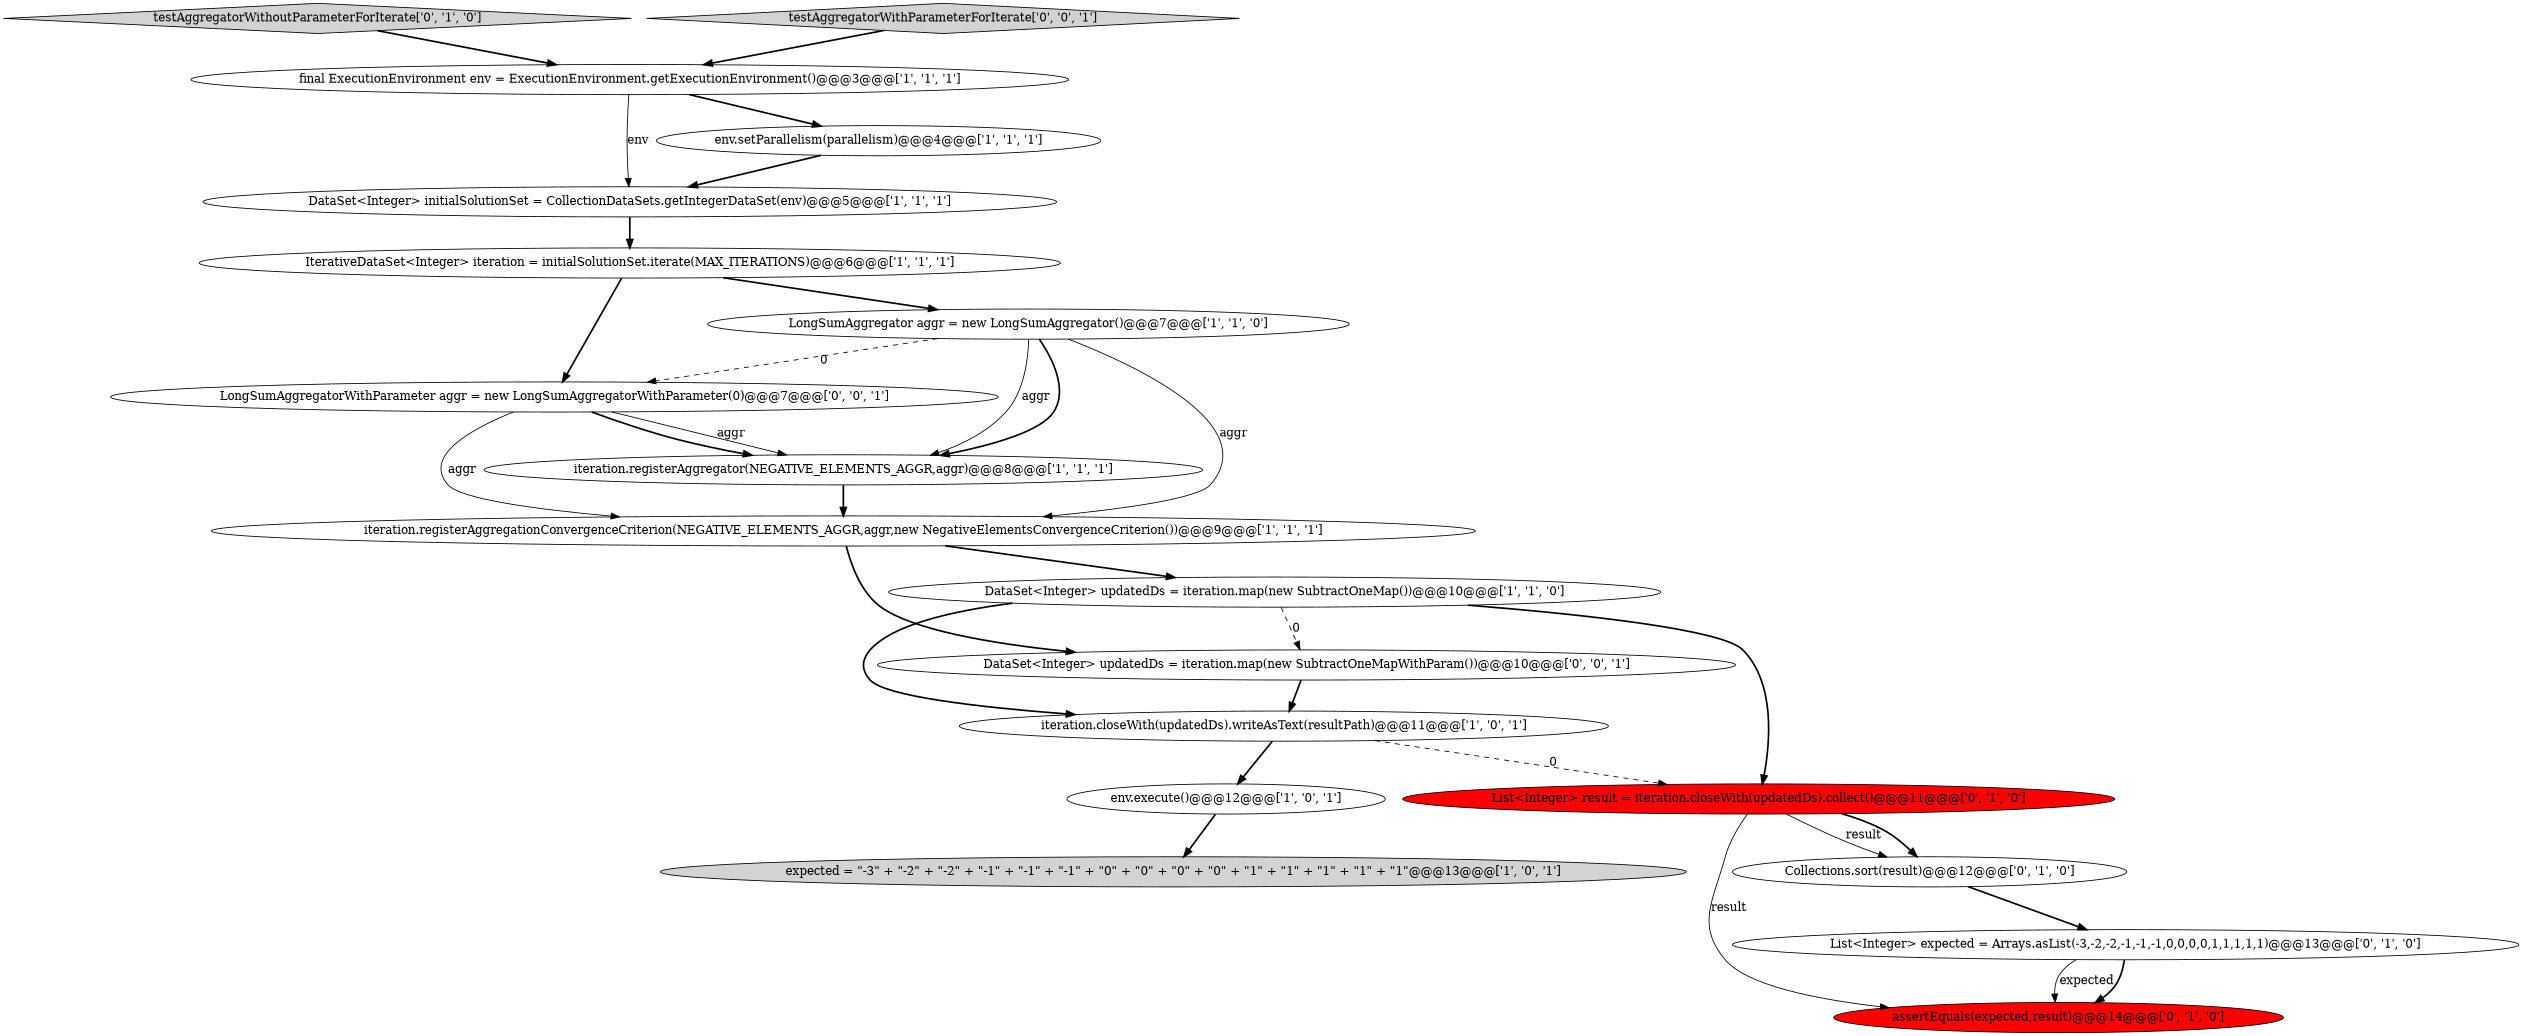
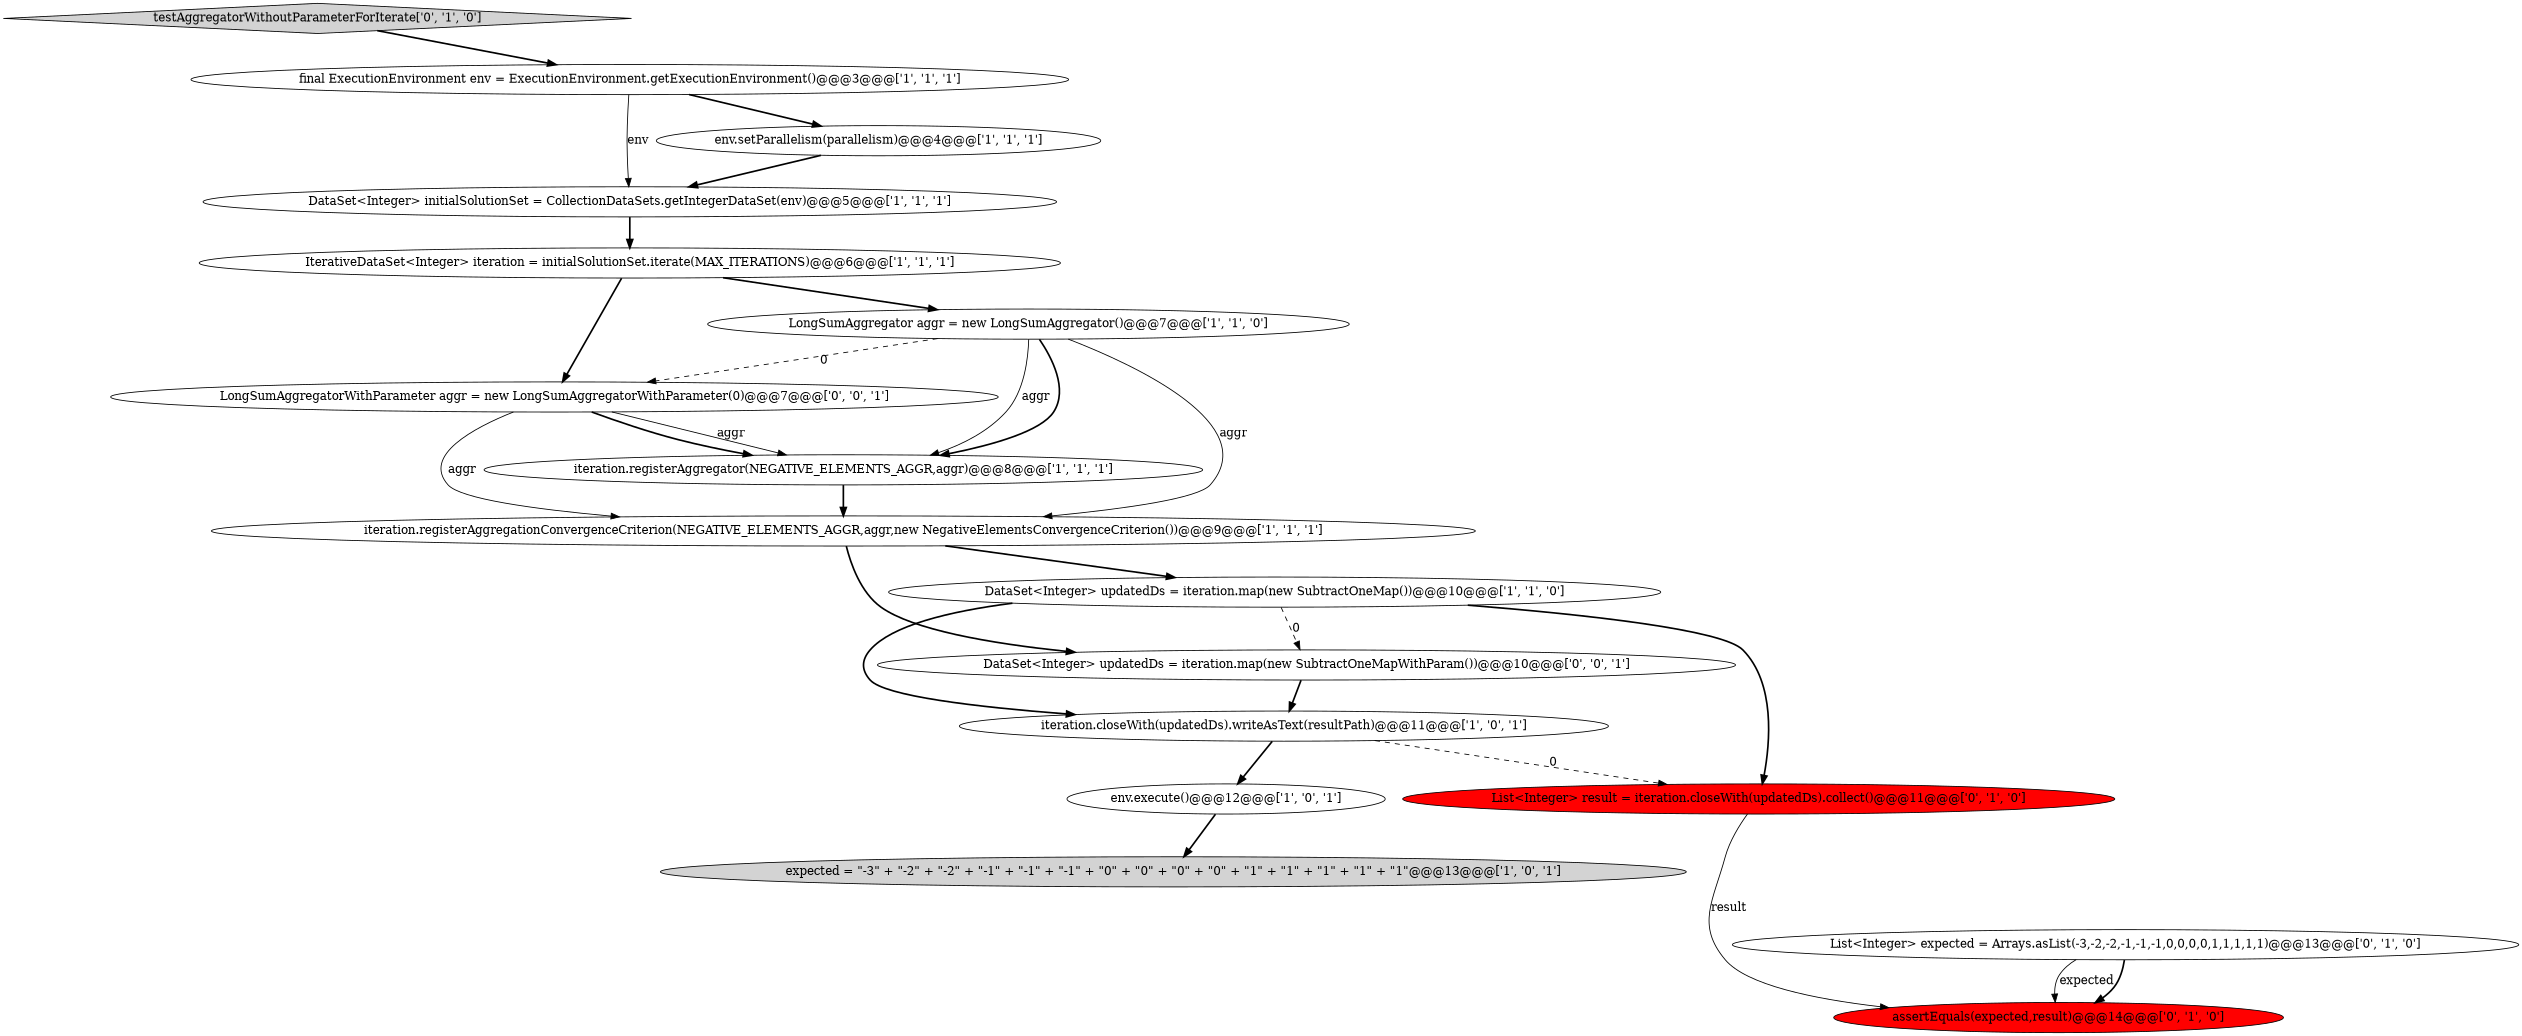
(943, 18) -> none
(1930, 872) -> none
